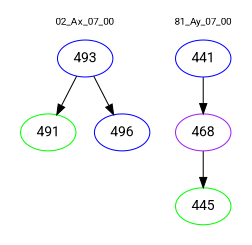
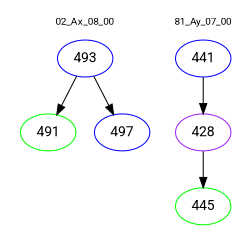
(85, 22) -> (85, 22)
(122, 132) -> (122, 132)
(203, 132) -> (203, 132)
